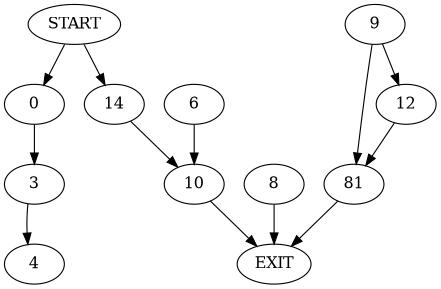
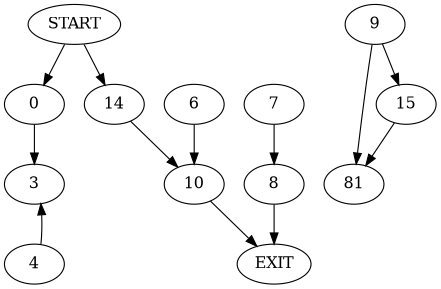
none -> (274, 104)
(406, 104) -> (406, 104)
(27, 218) -> (42, 230)
(319, 220) -> none
